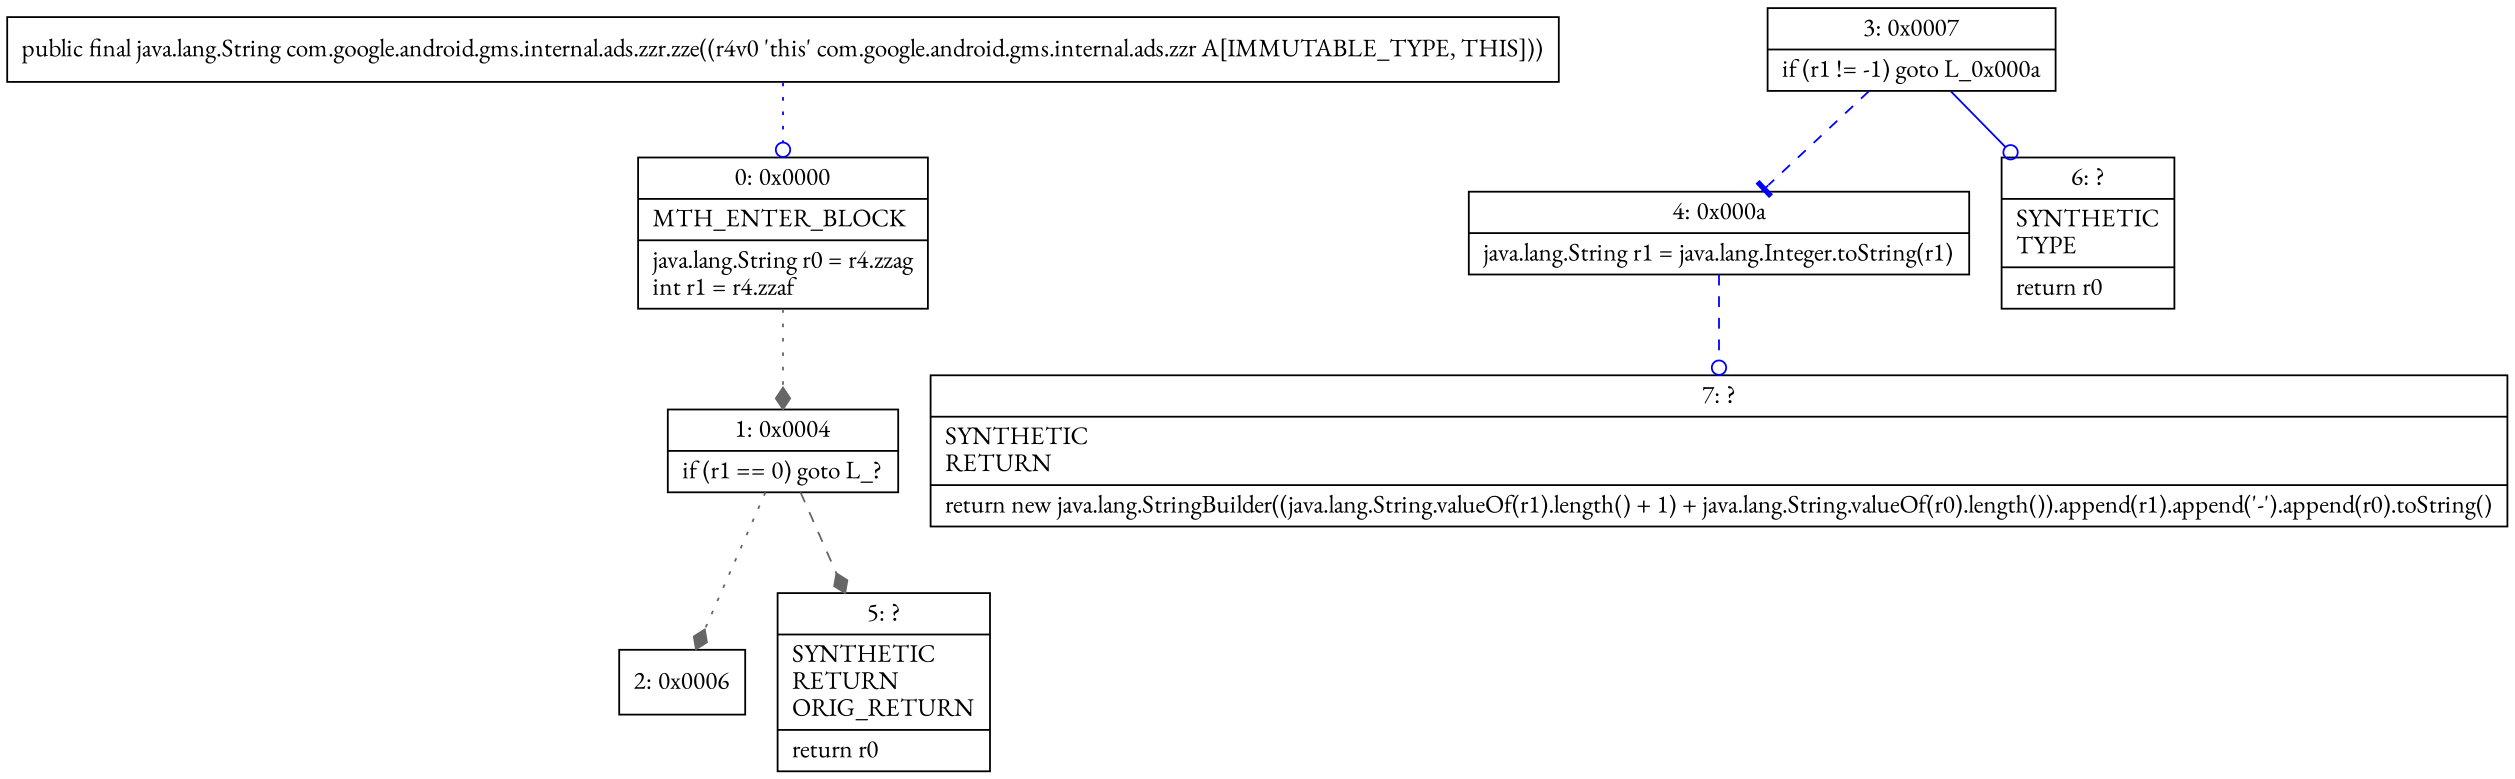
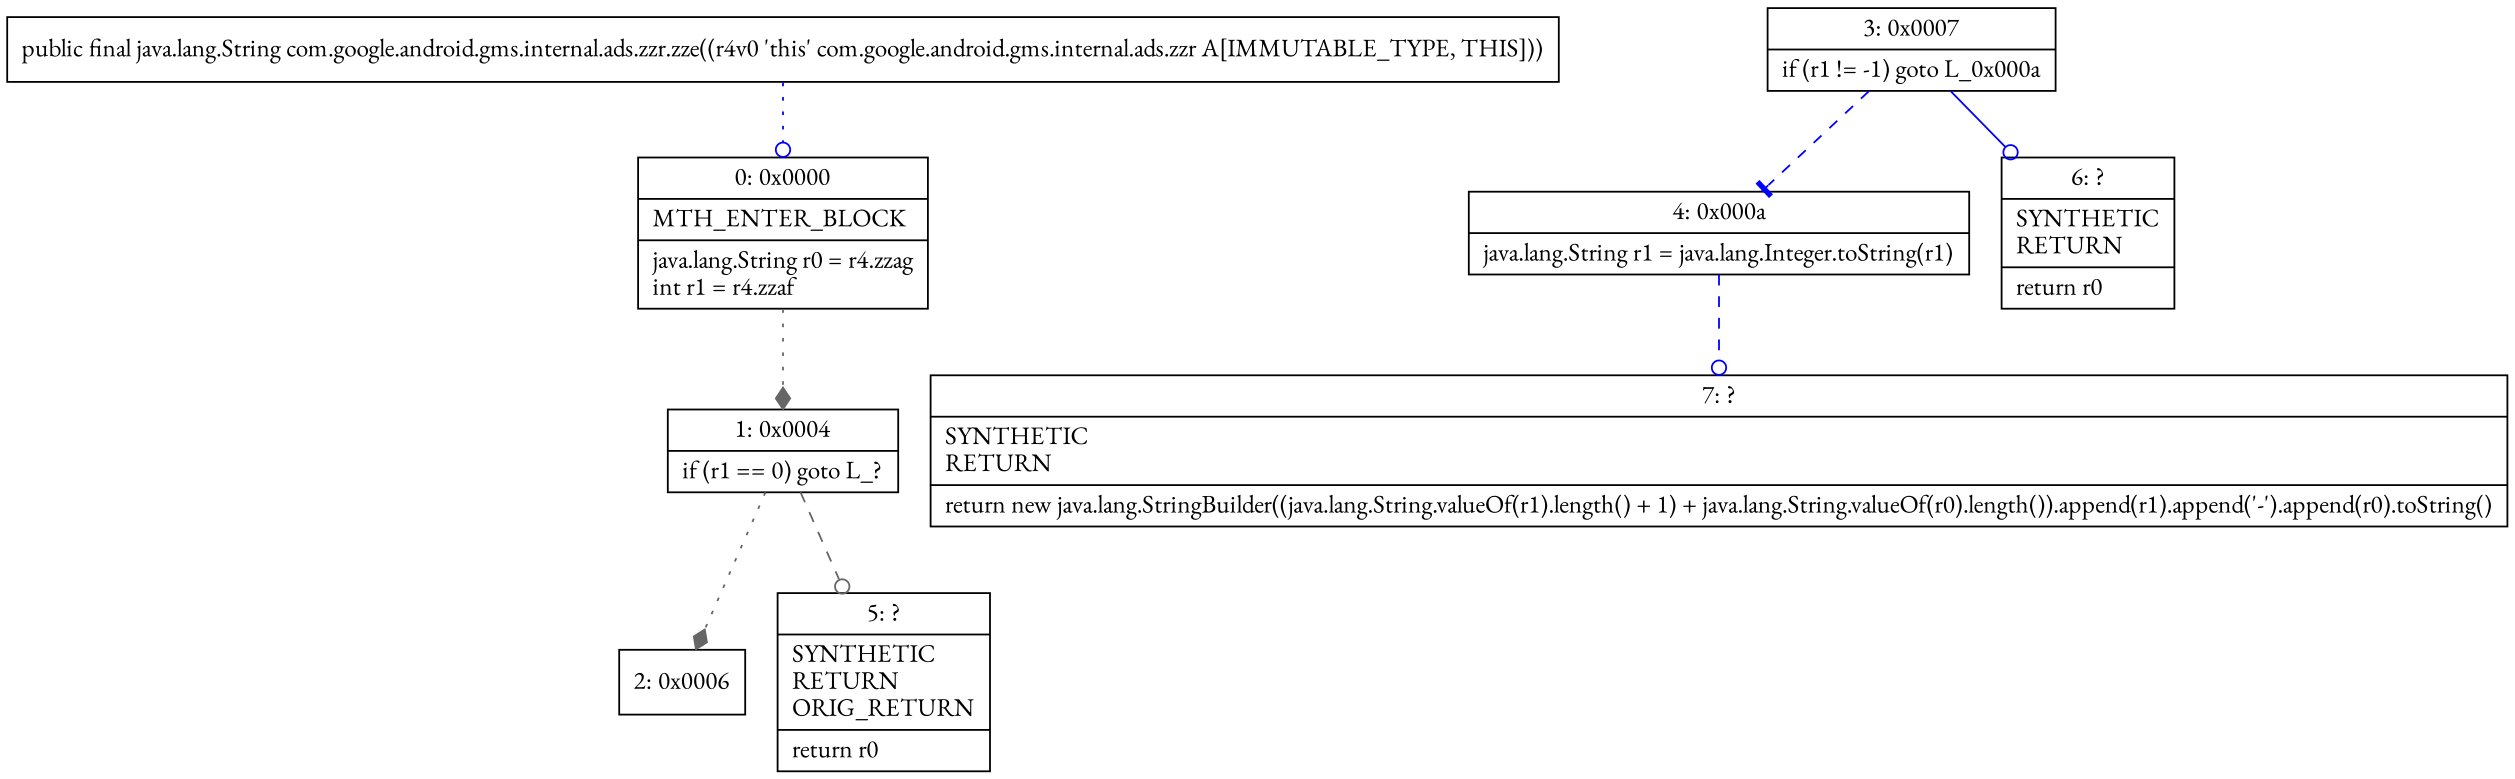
(2047, 246) -> (2070, 246)
(818, 533) -> (820, 536)
